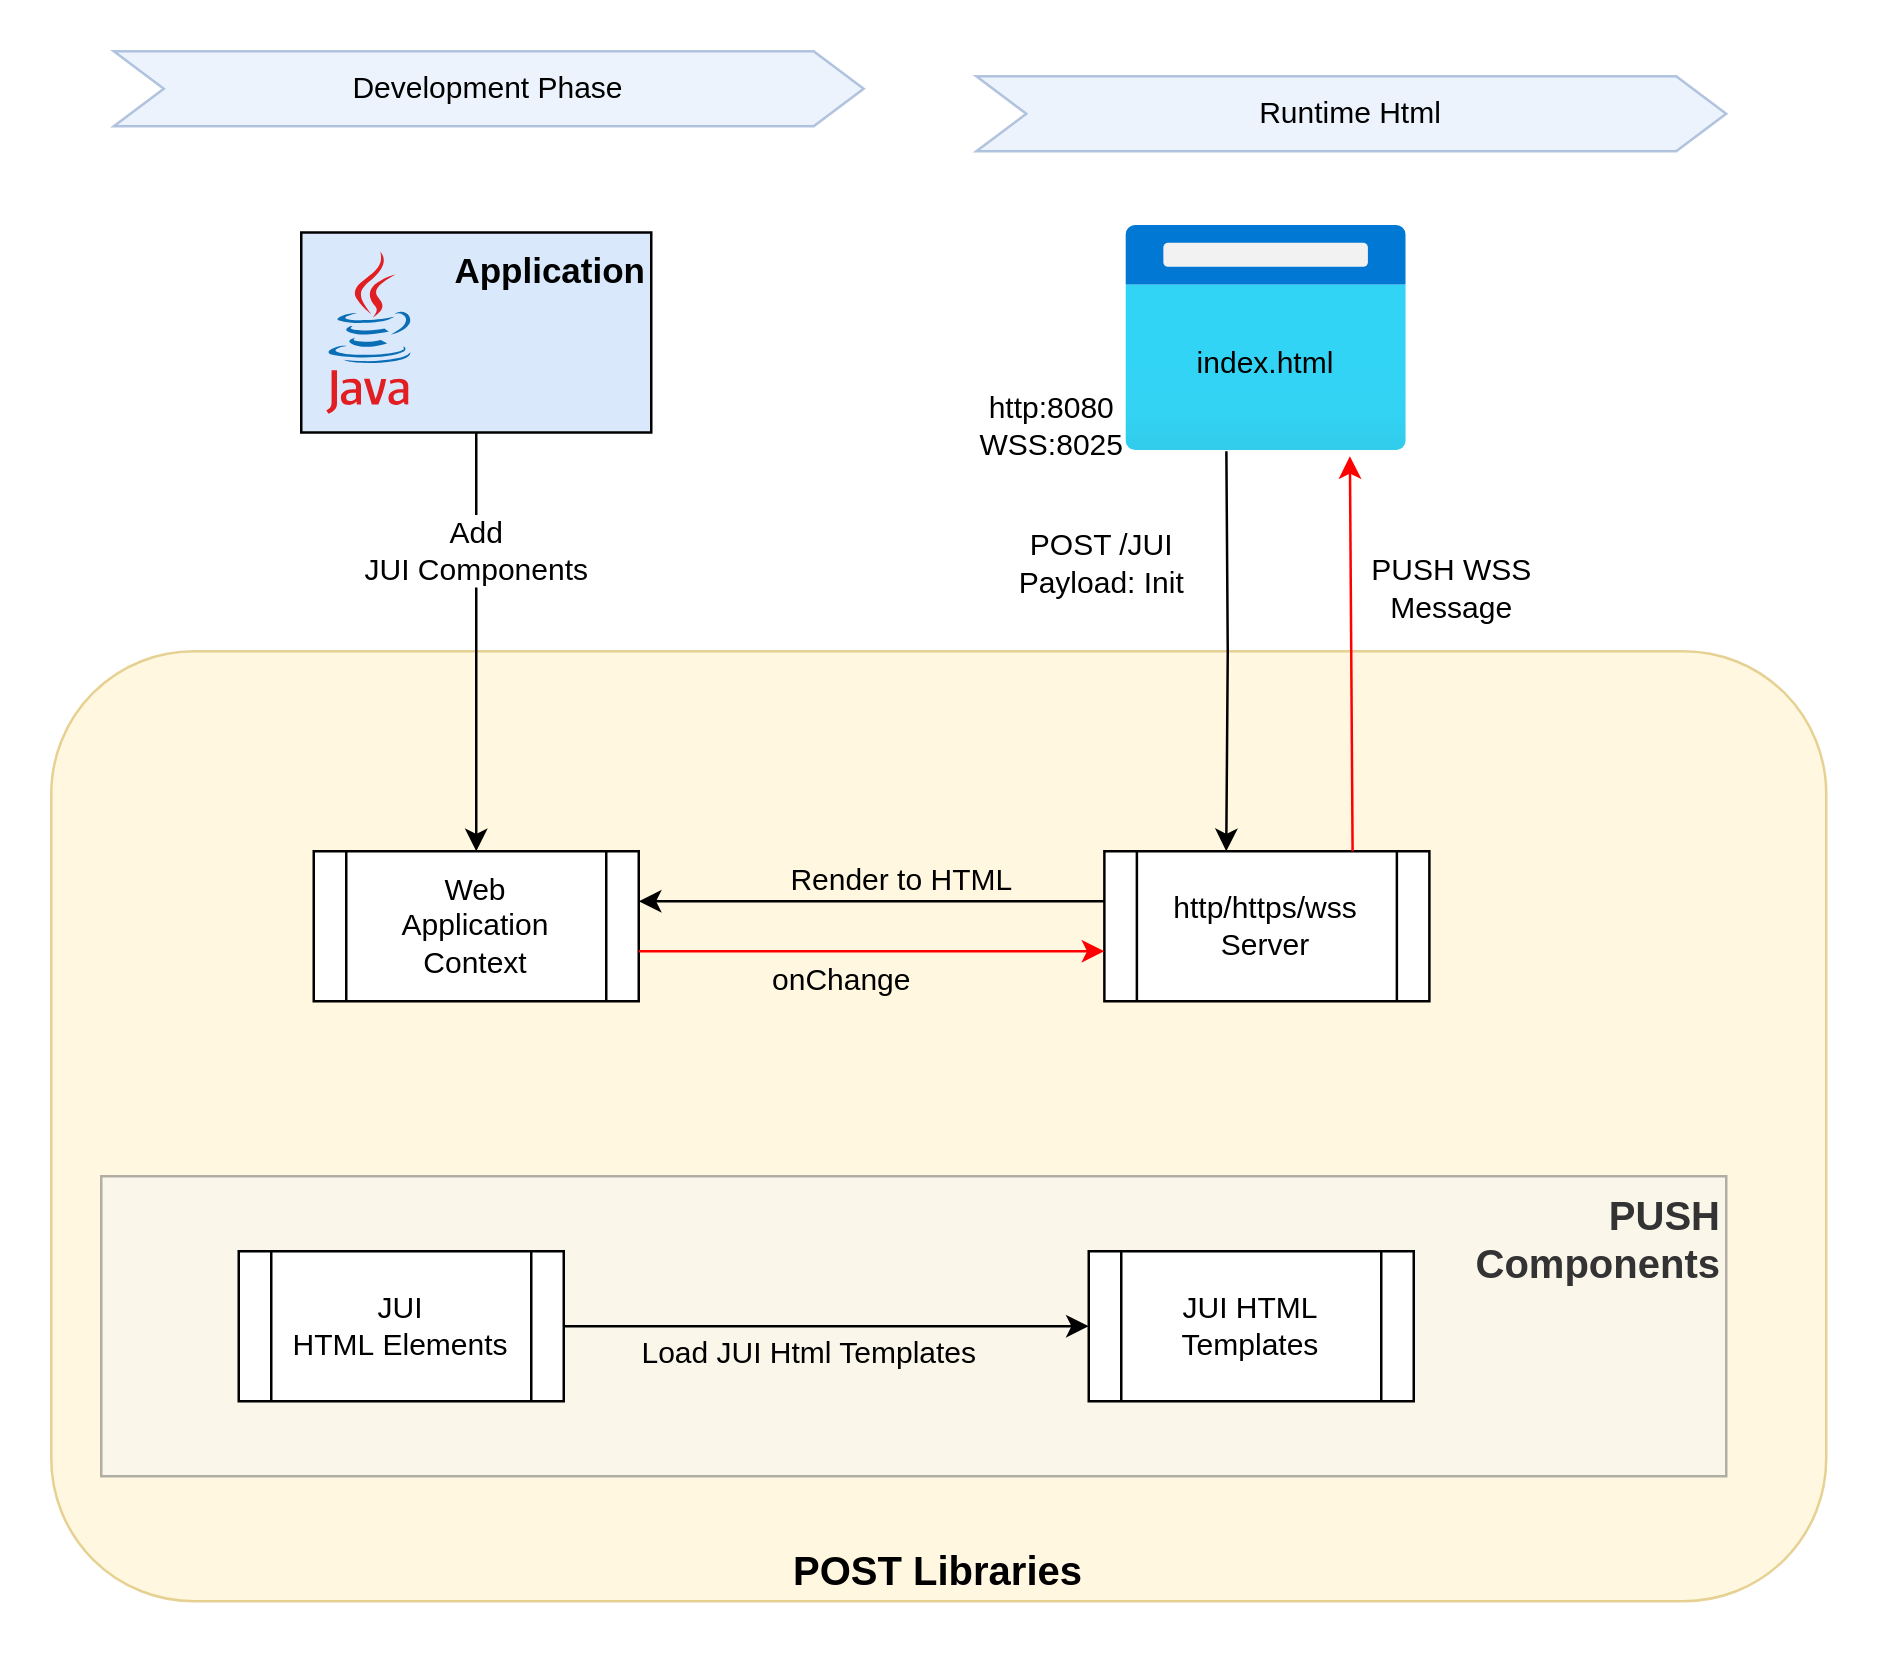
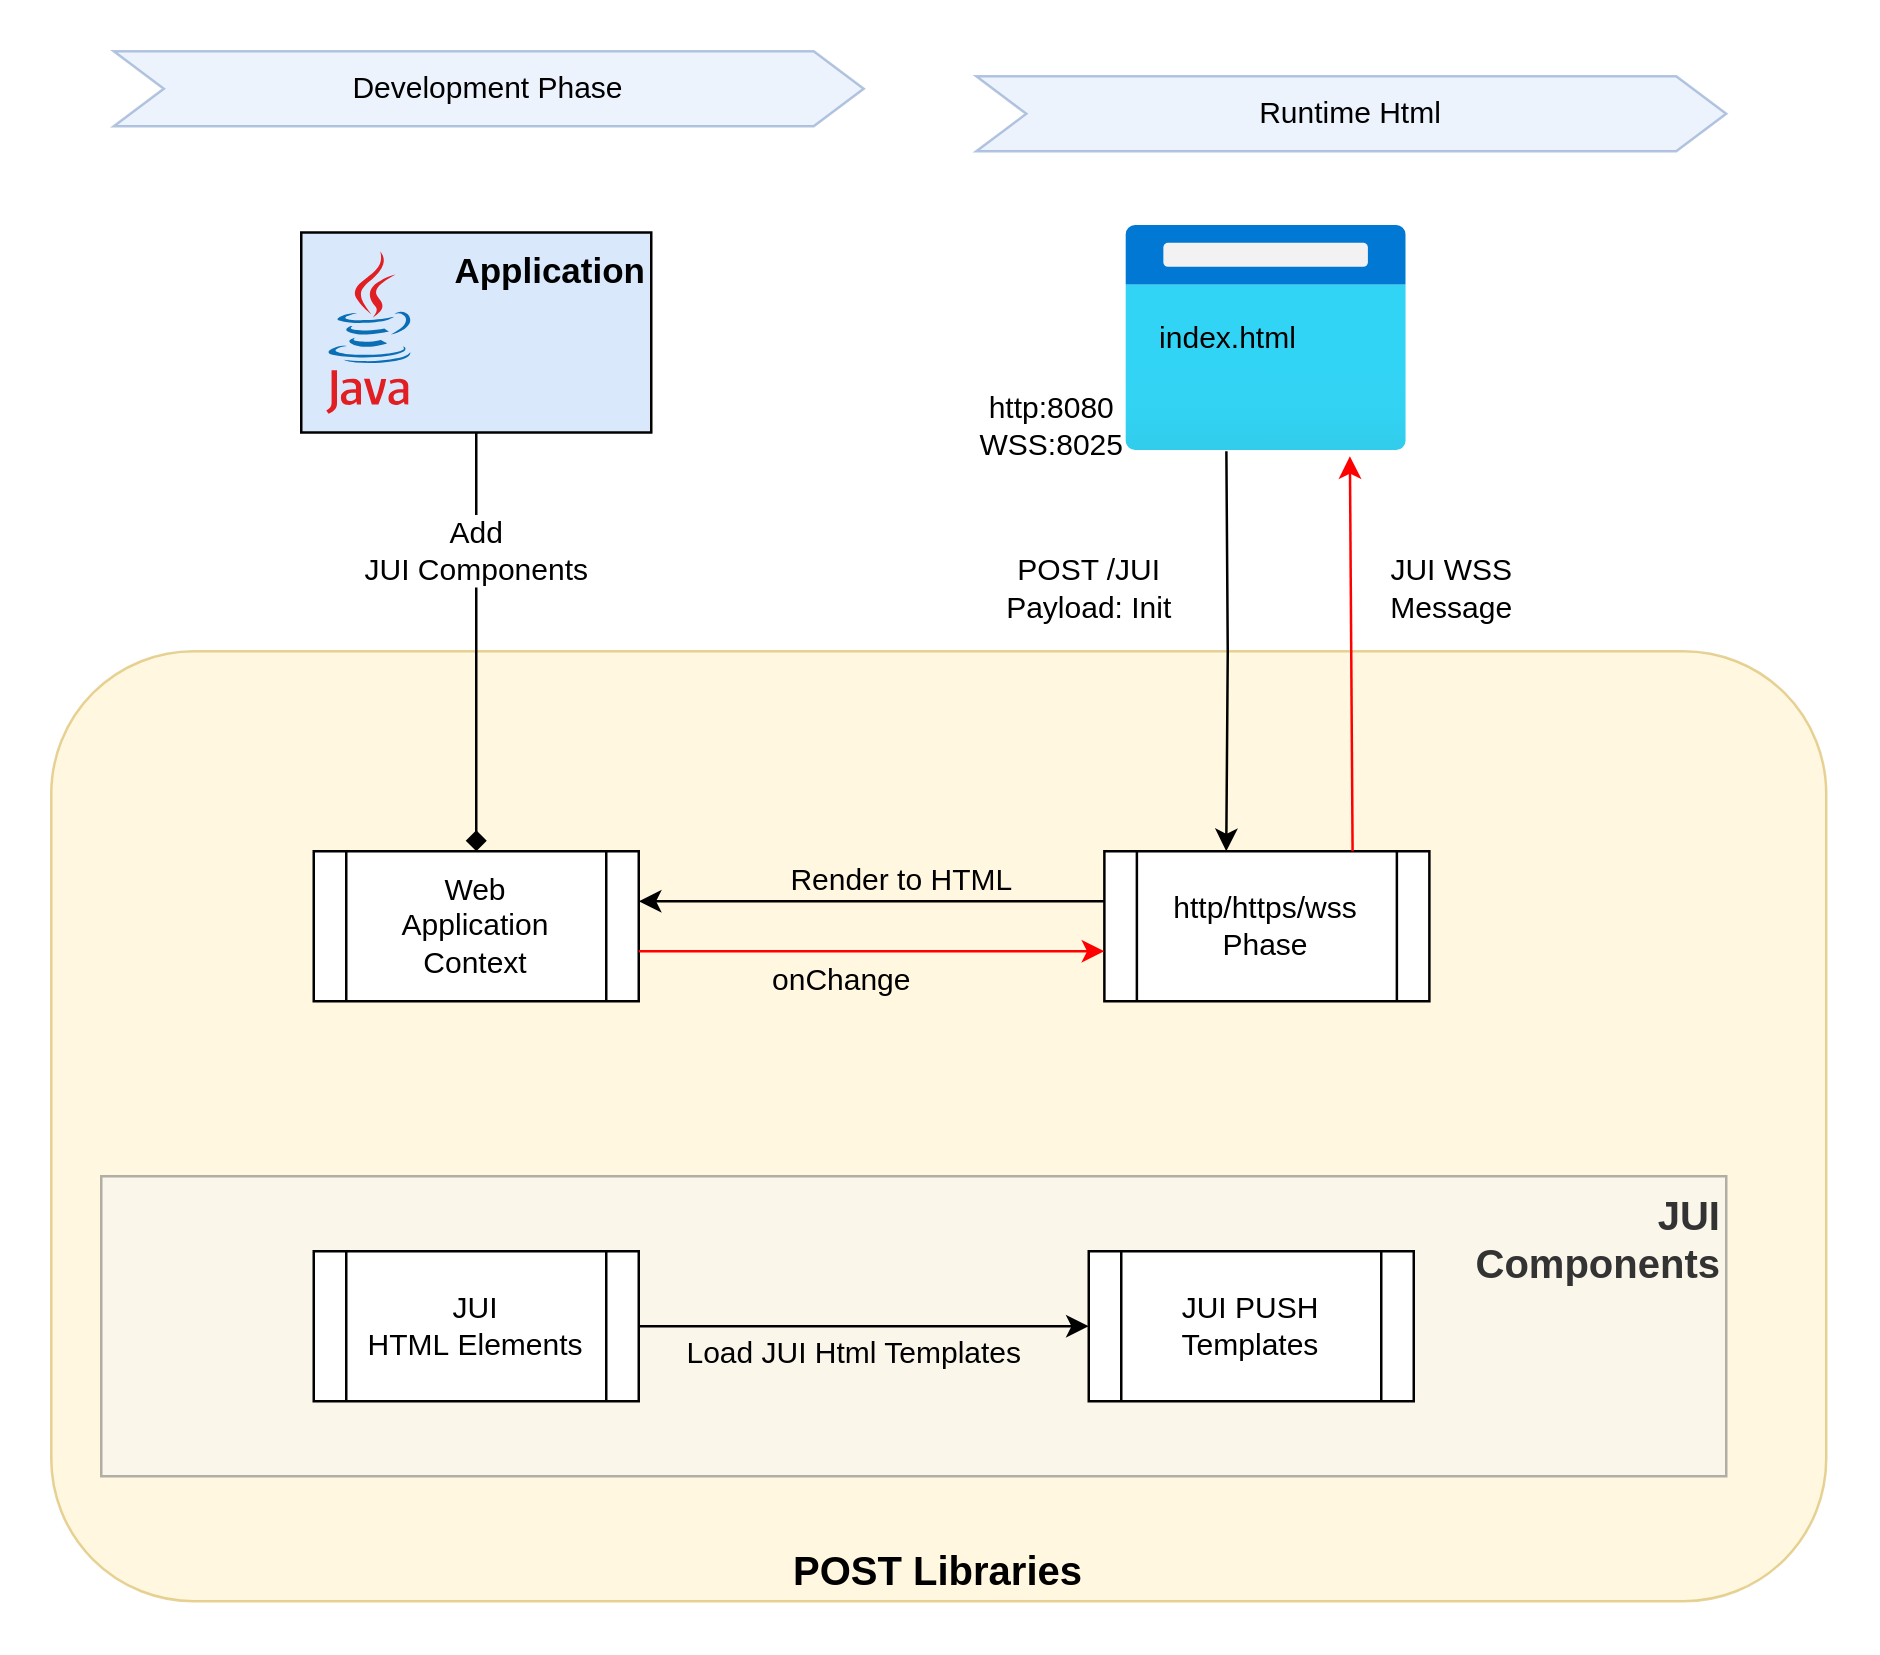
(1267, 364) -> (1229, 339)
(1102, 564) -> (1090, 589)
(1453, 589) -> (1453, 589)
(476, 832) -> (476, 831)
(1266, 926) -> (1266, 926)
(1609, 1242) -> (1609, 1242)
(401, 1326) -> (476, 1326)
(1251, 1326) -> (1251, 1326)
